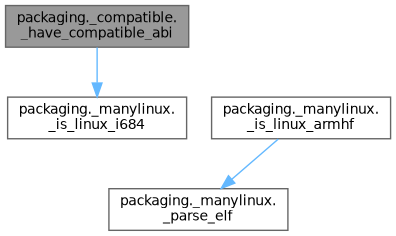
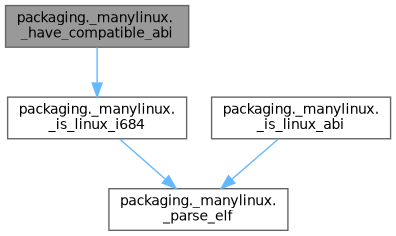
(97, 26) -> (97, 26)
(301, 118) -> (301, 118)
none -> (142, 159)
